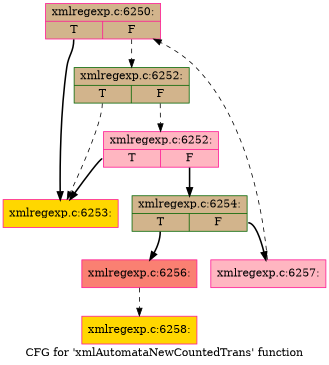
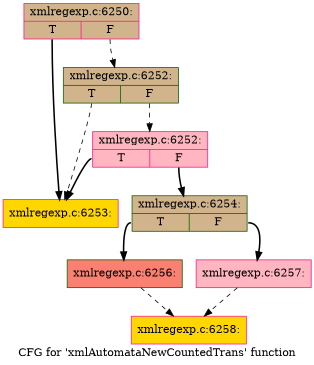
(239, 137) -> (224, 299)
(139, 274) -> (125, 274)
